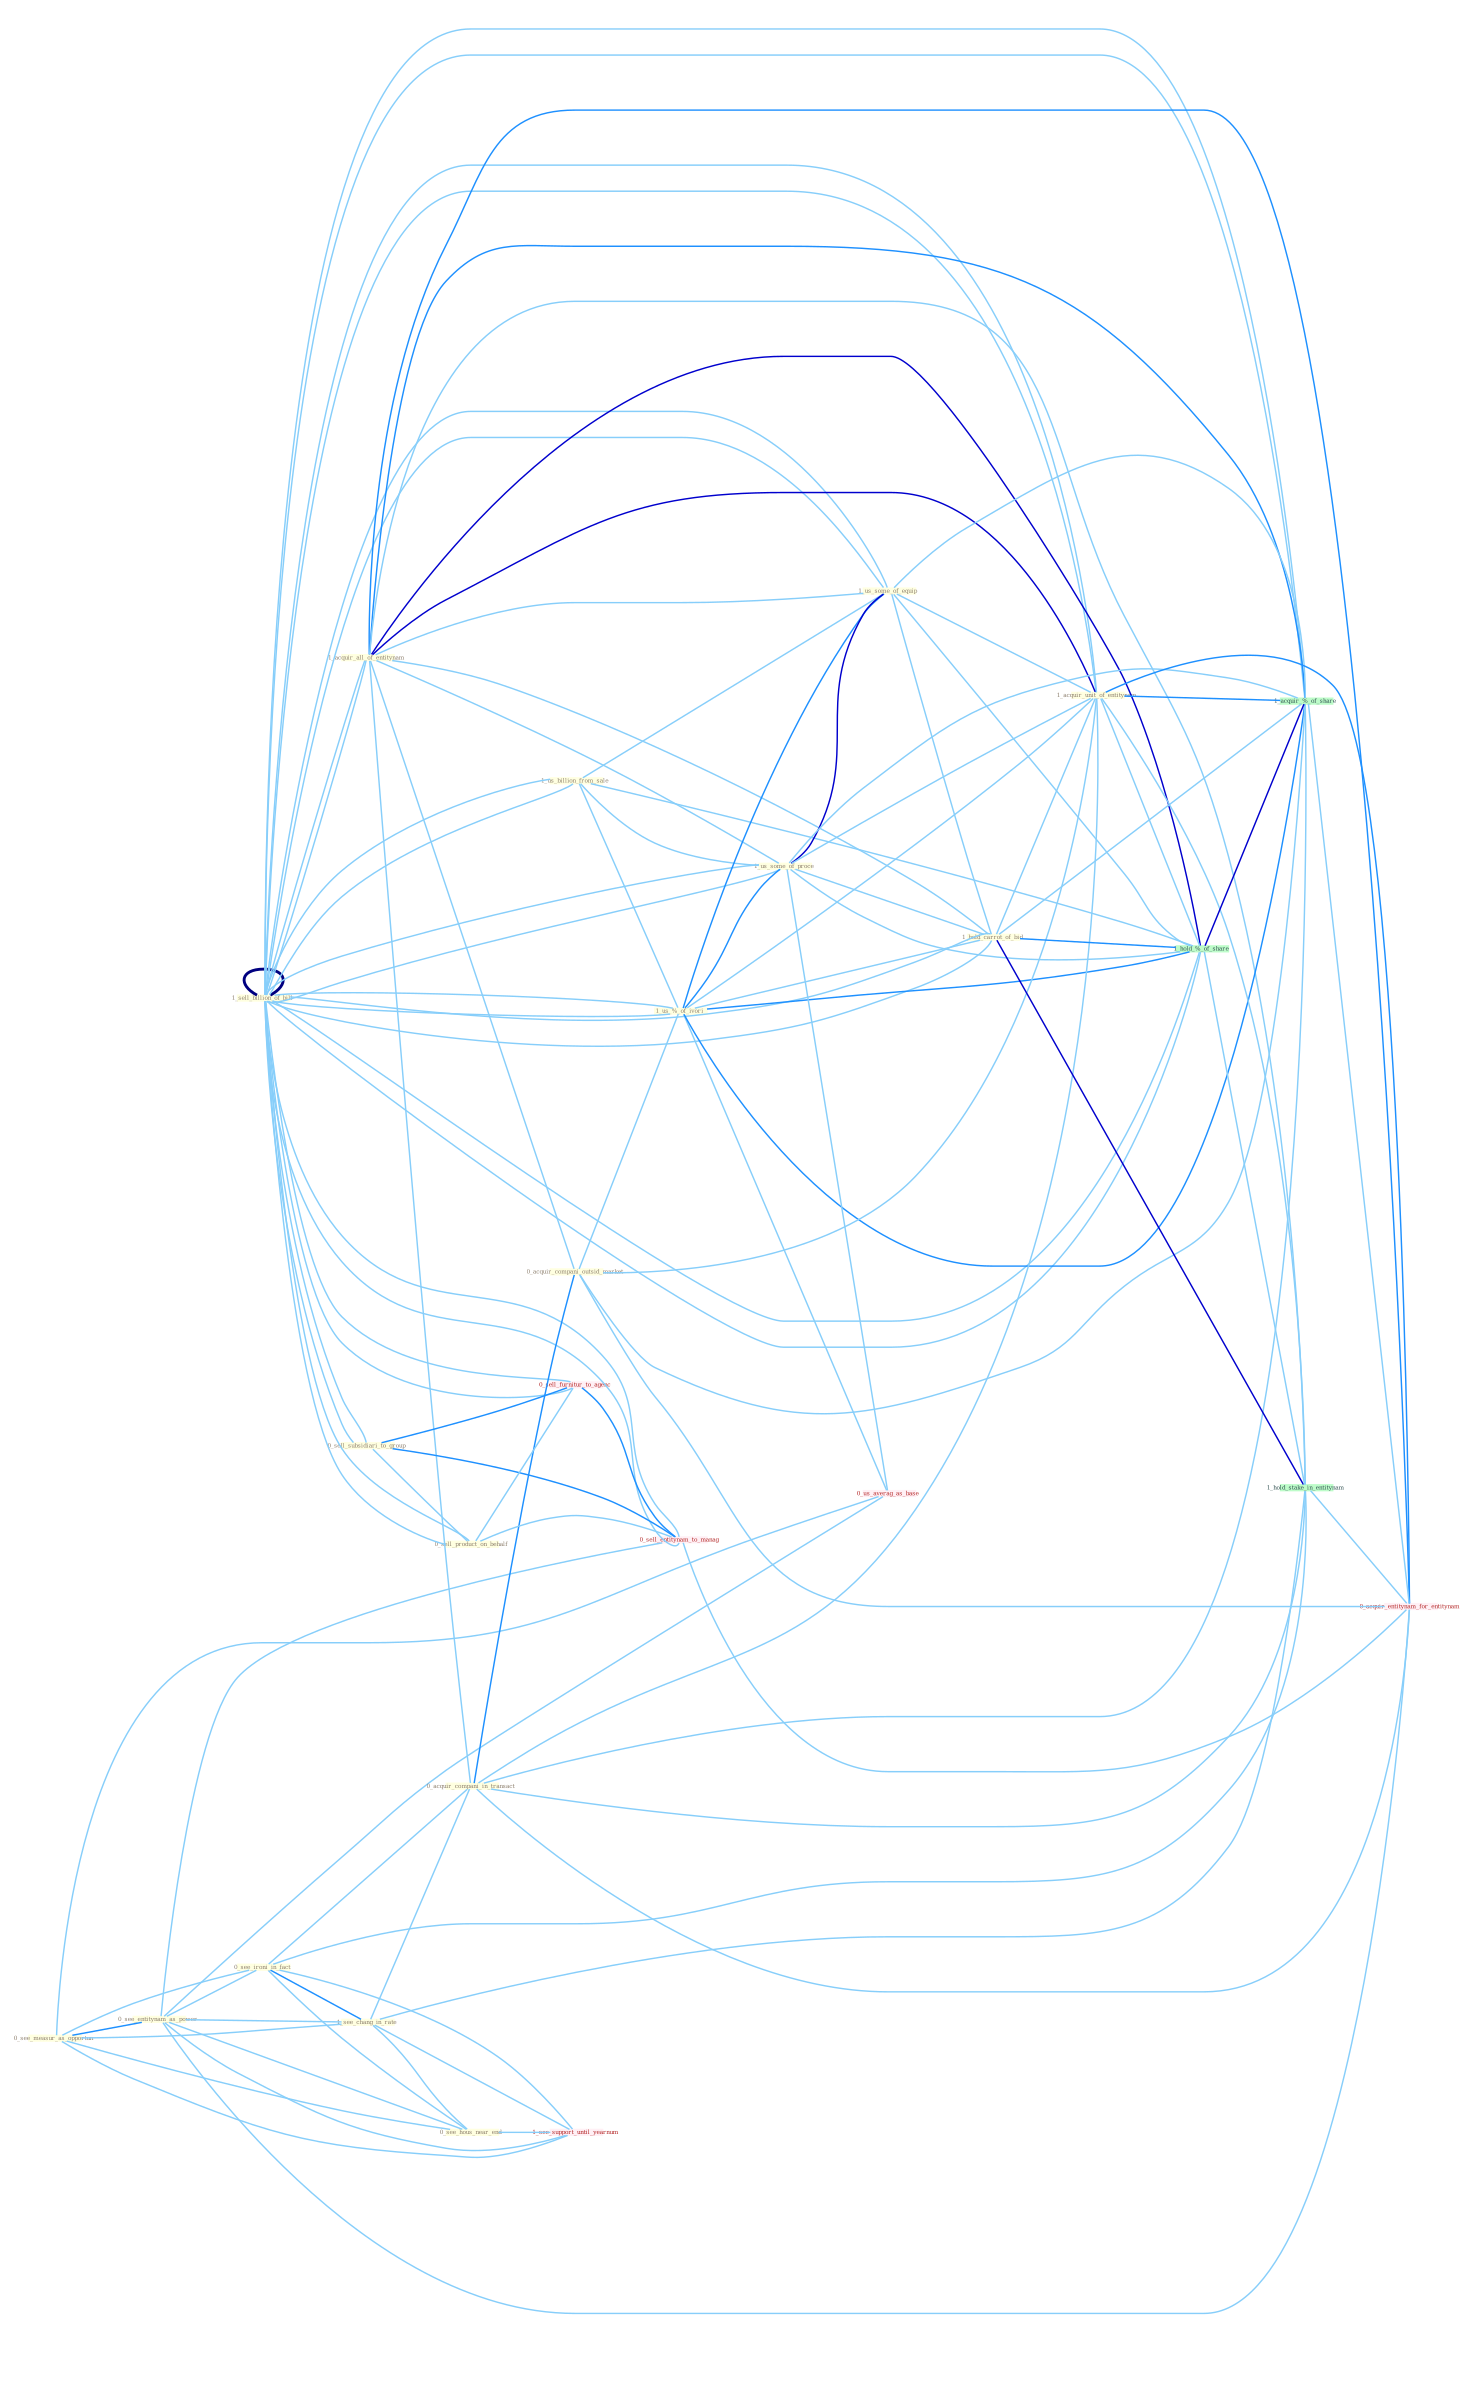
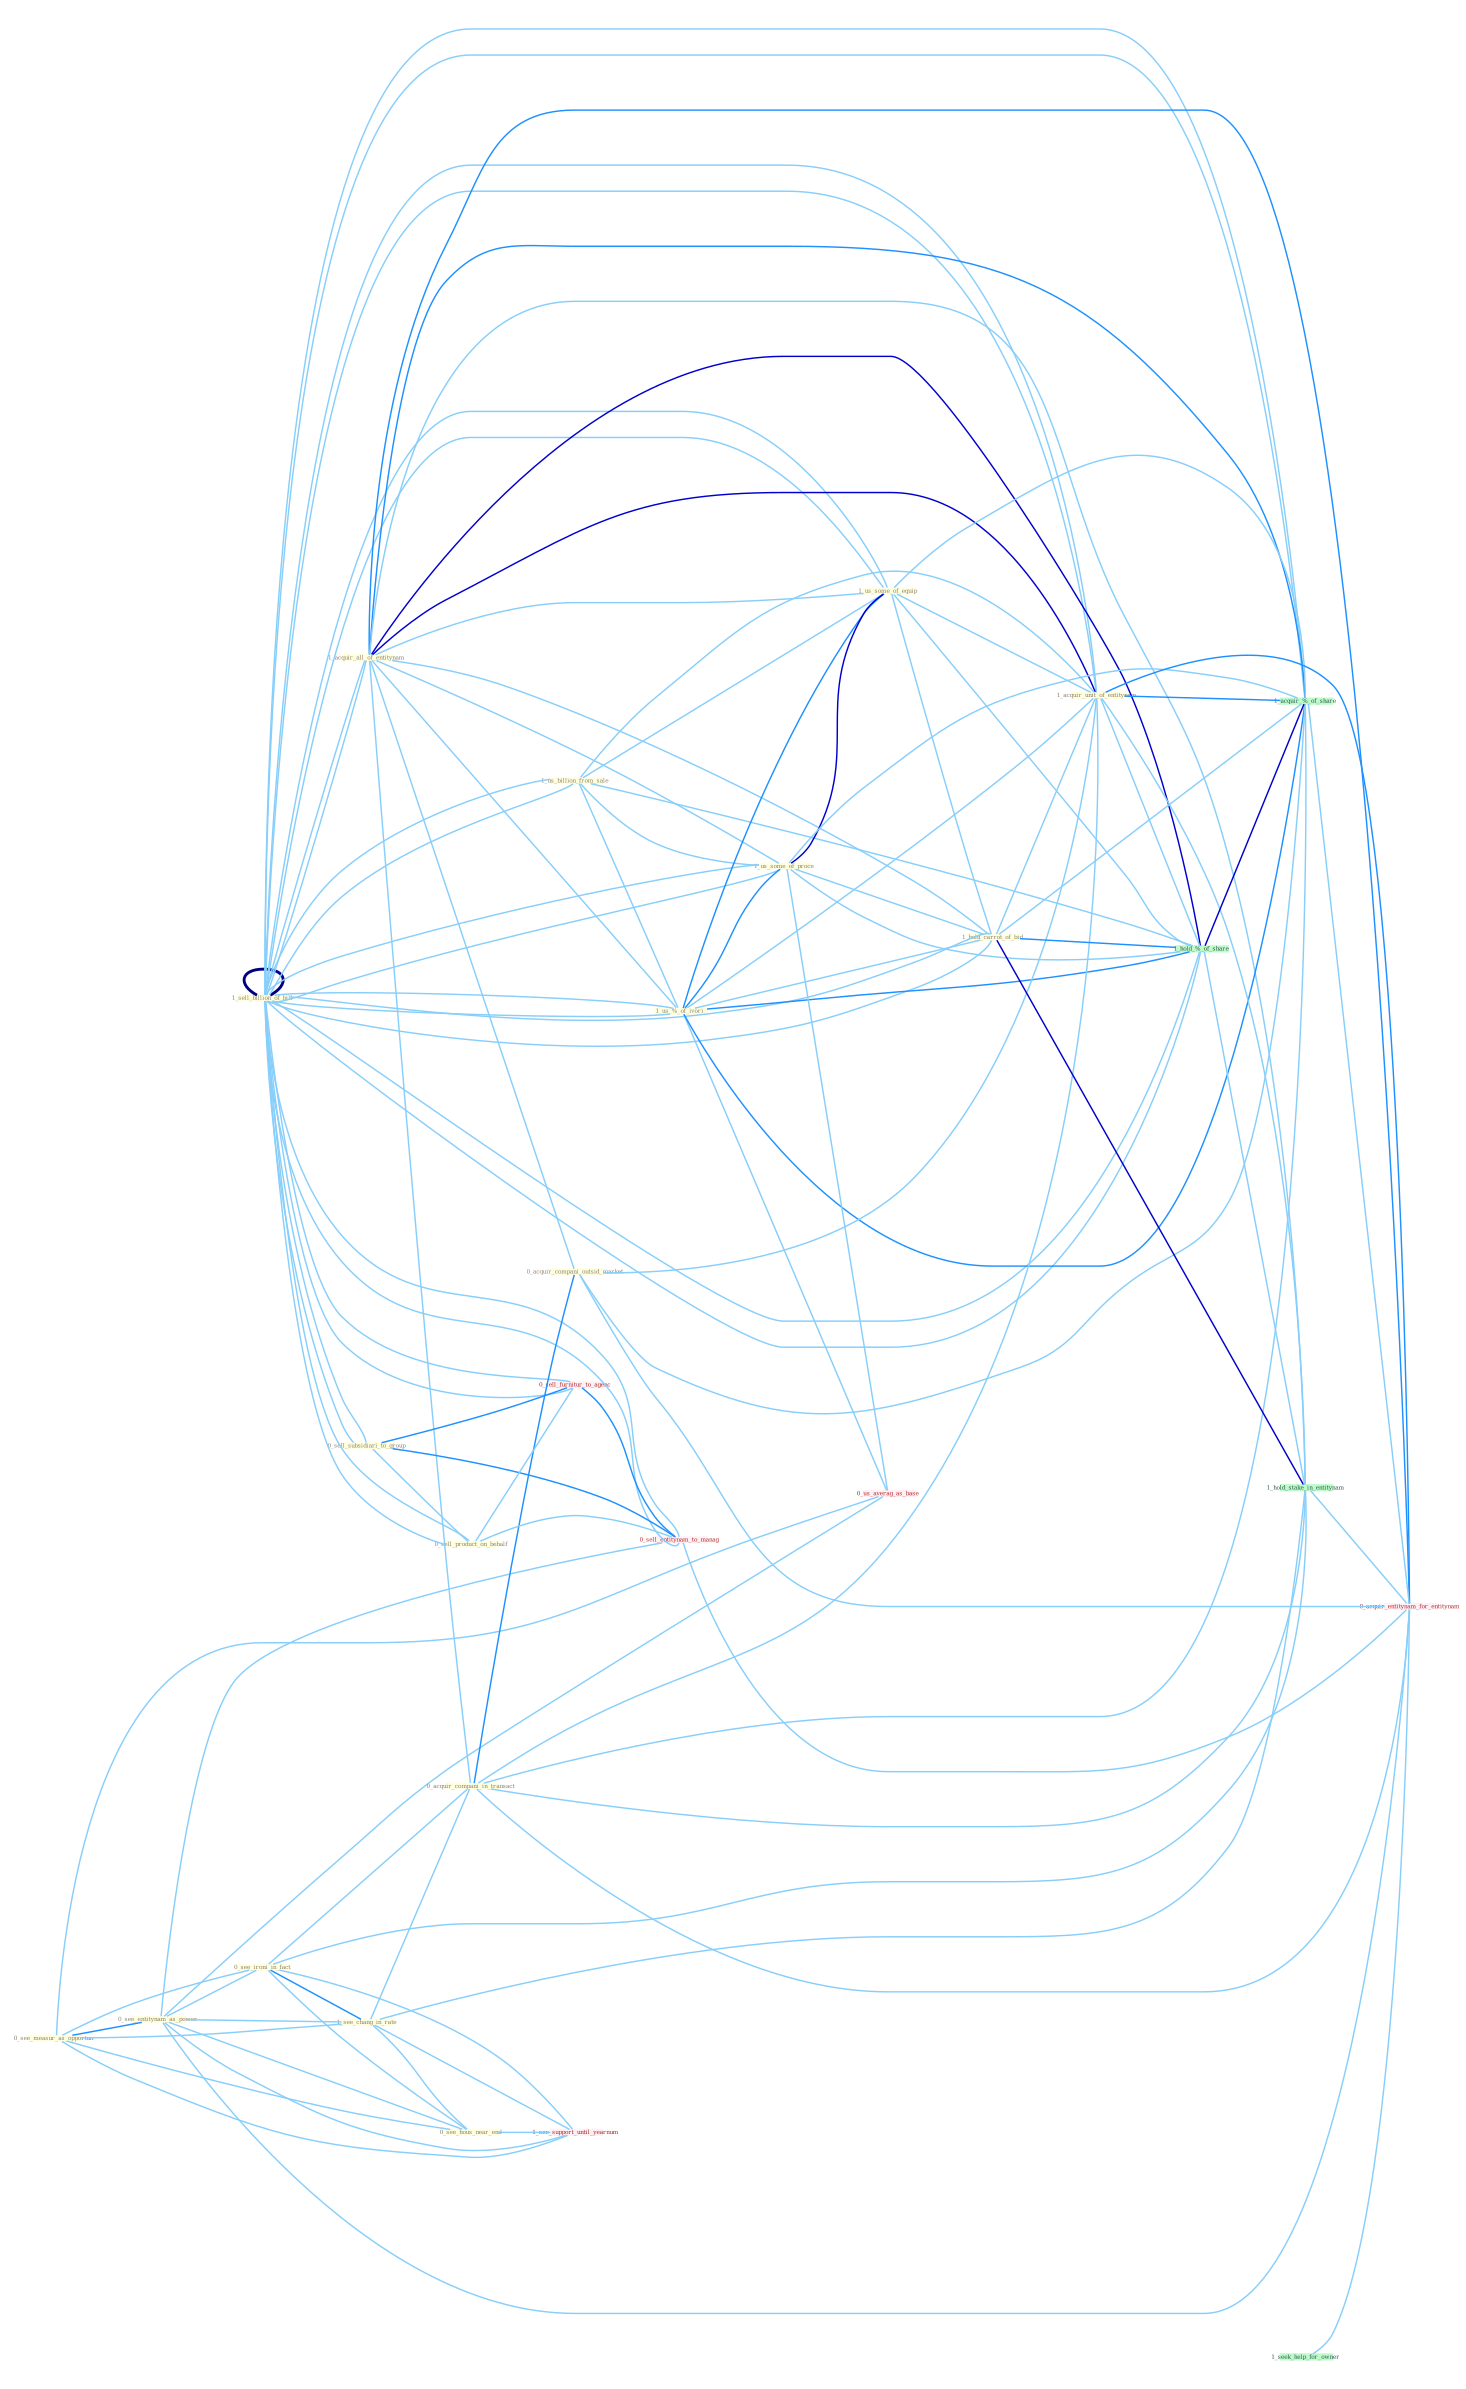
(933, 783) -> (824, 587)
(629, 1141) -> (524, 834)
none -> (1307, 2357)
